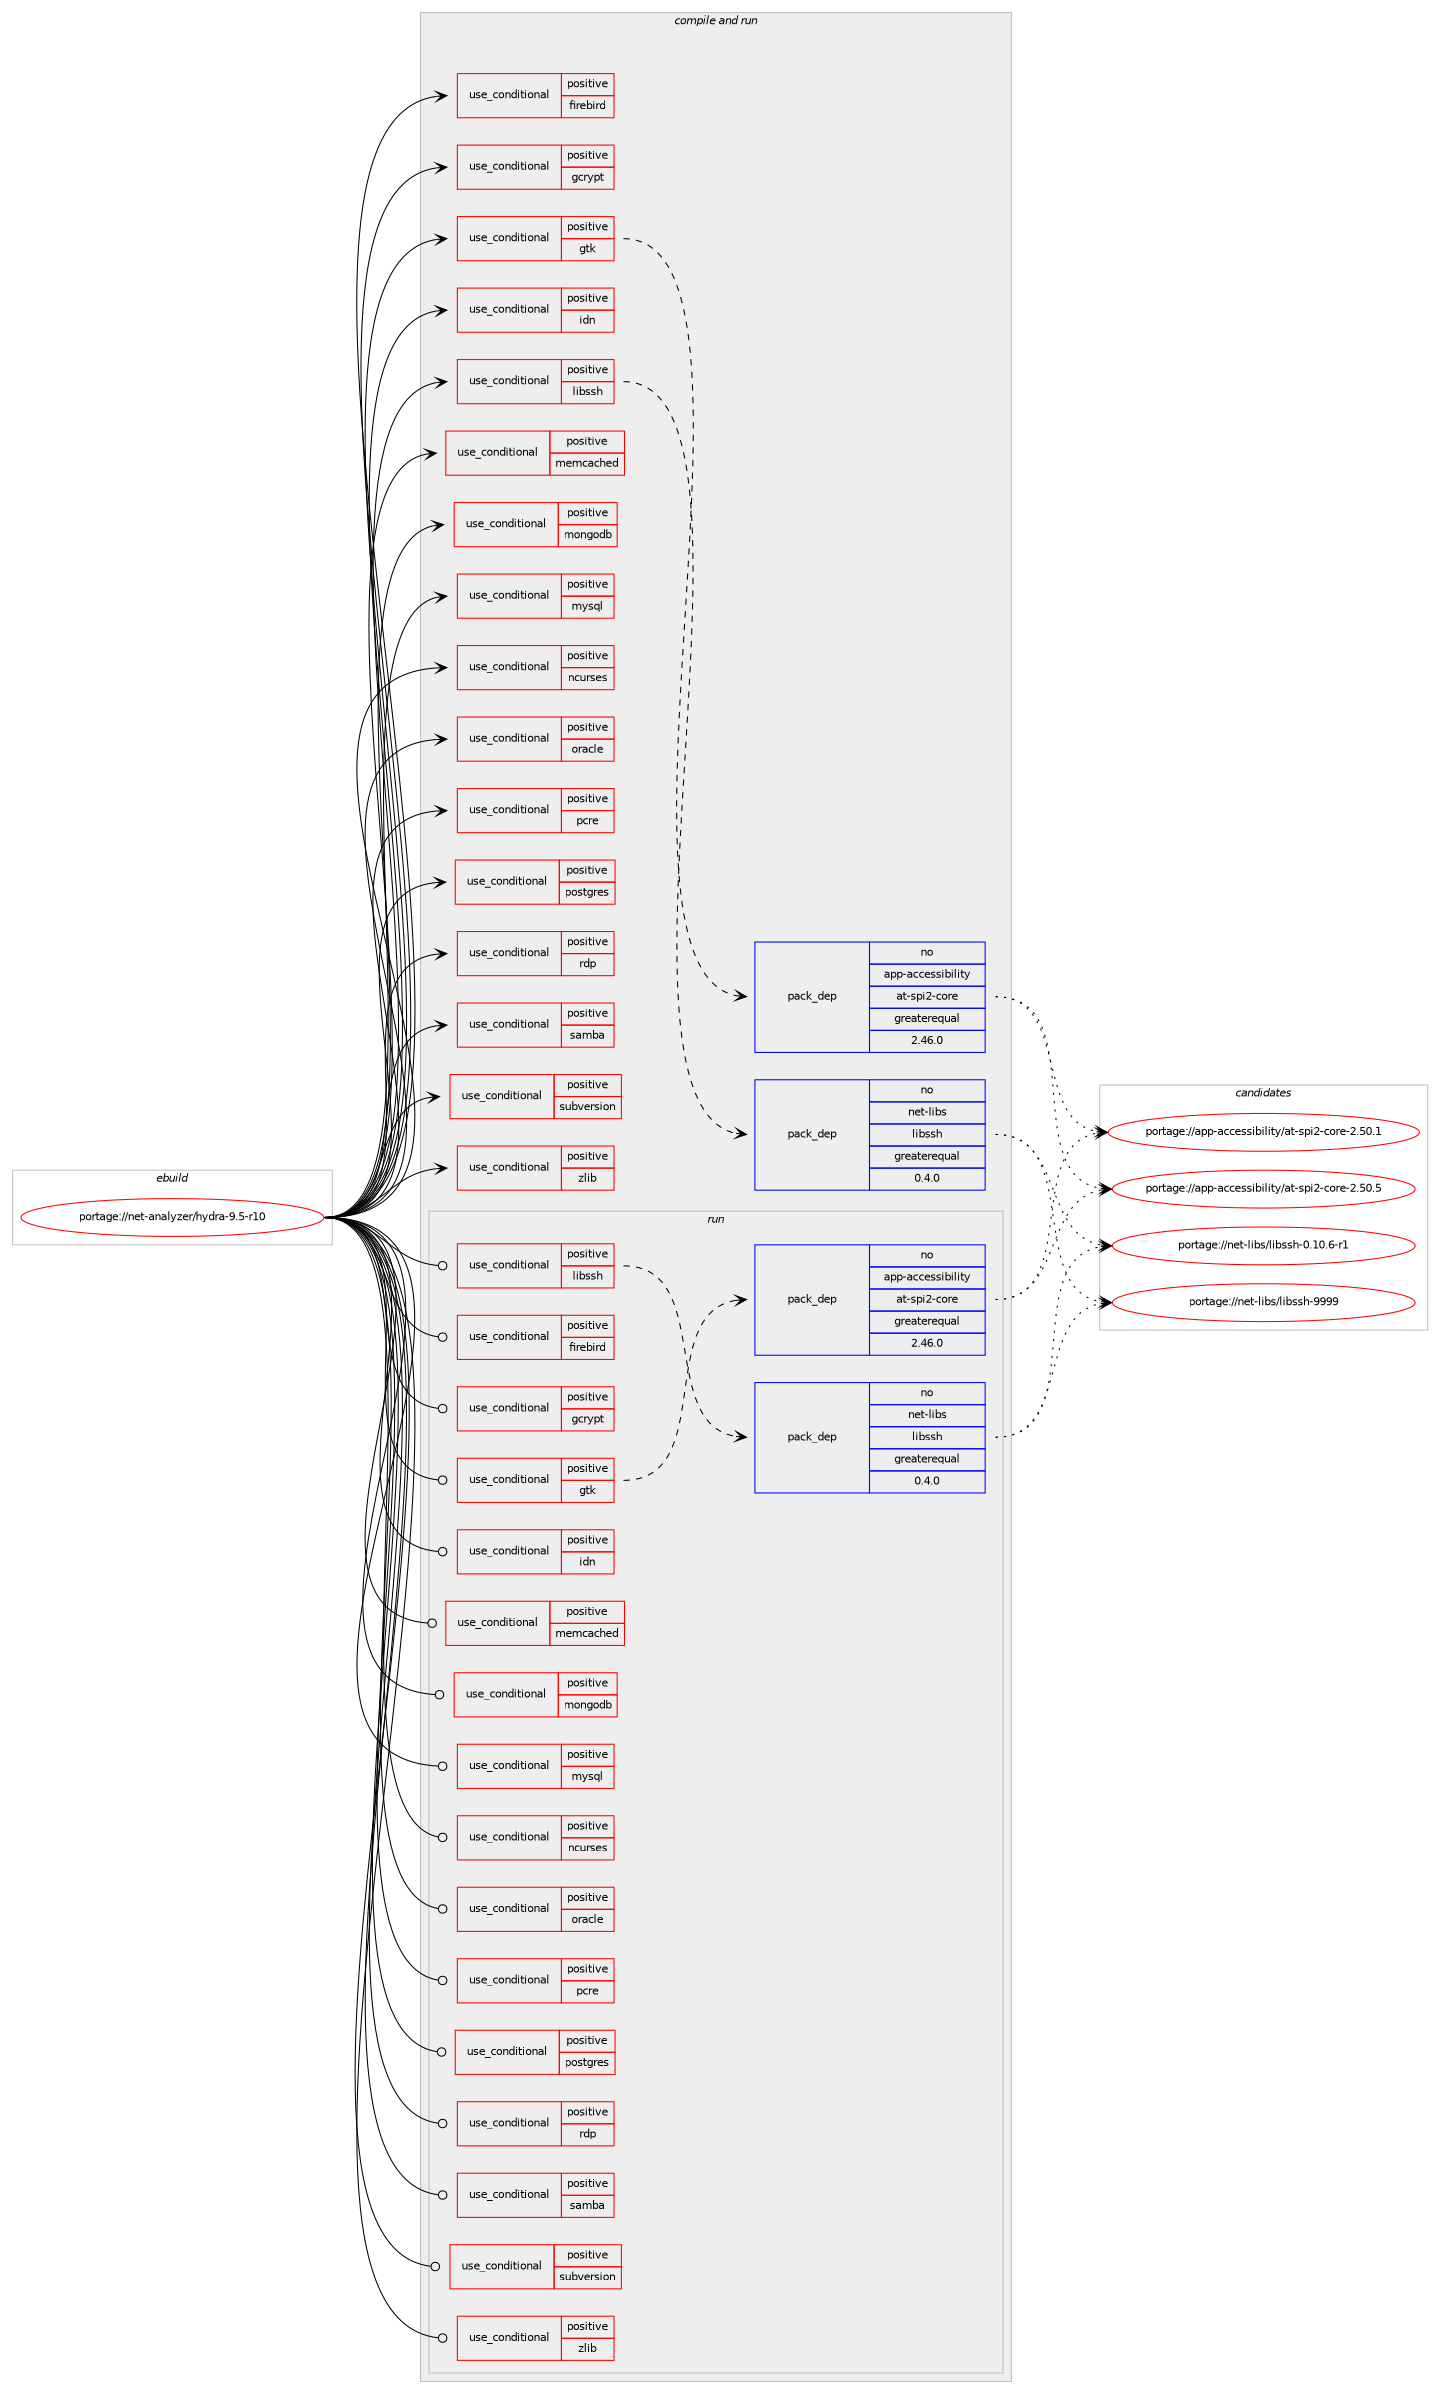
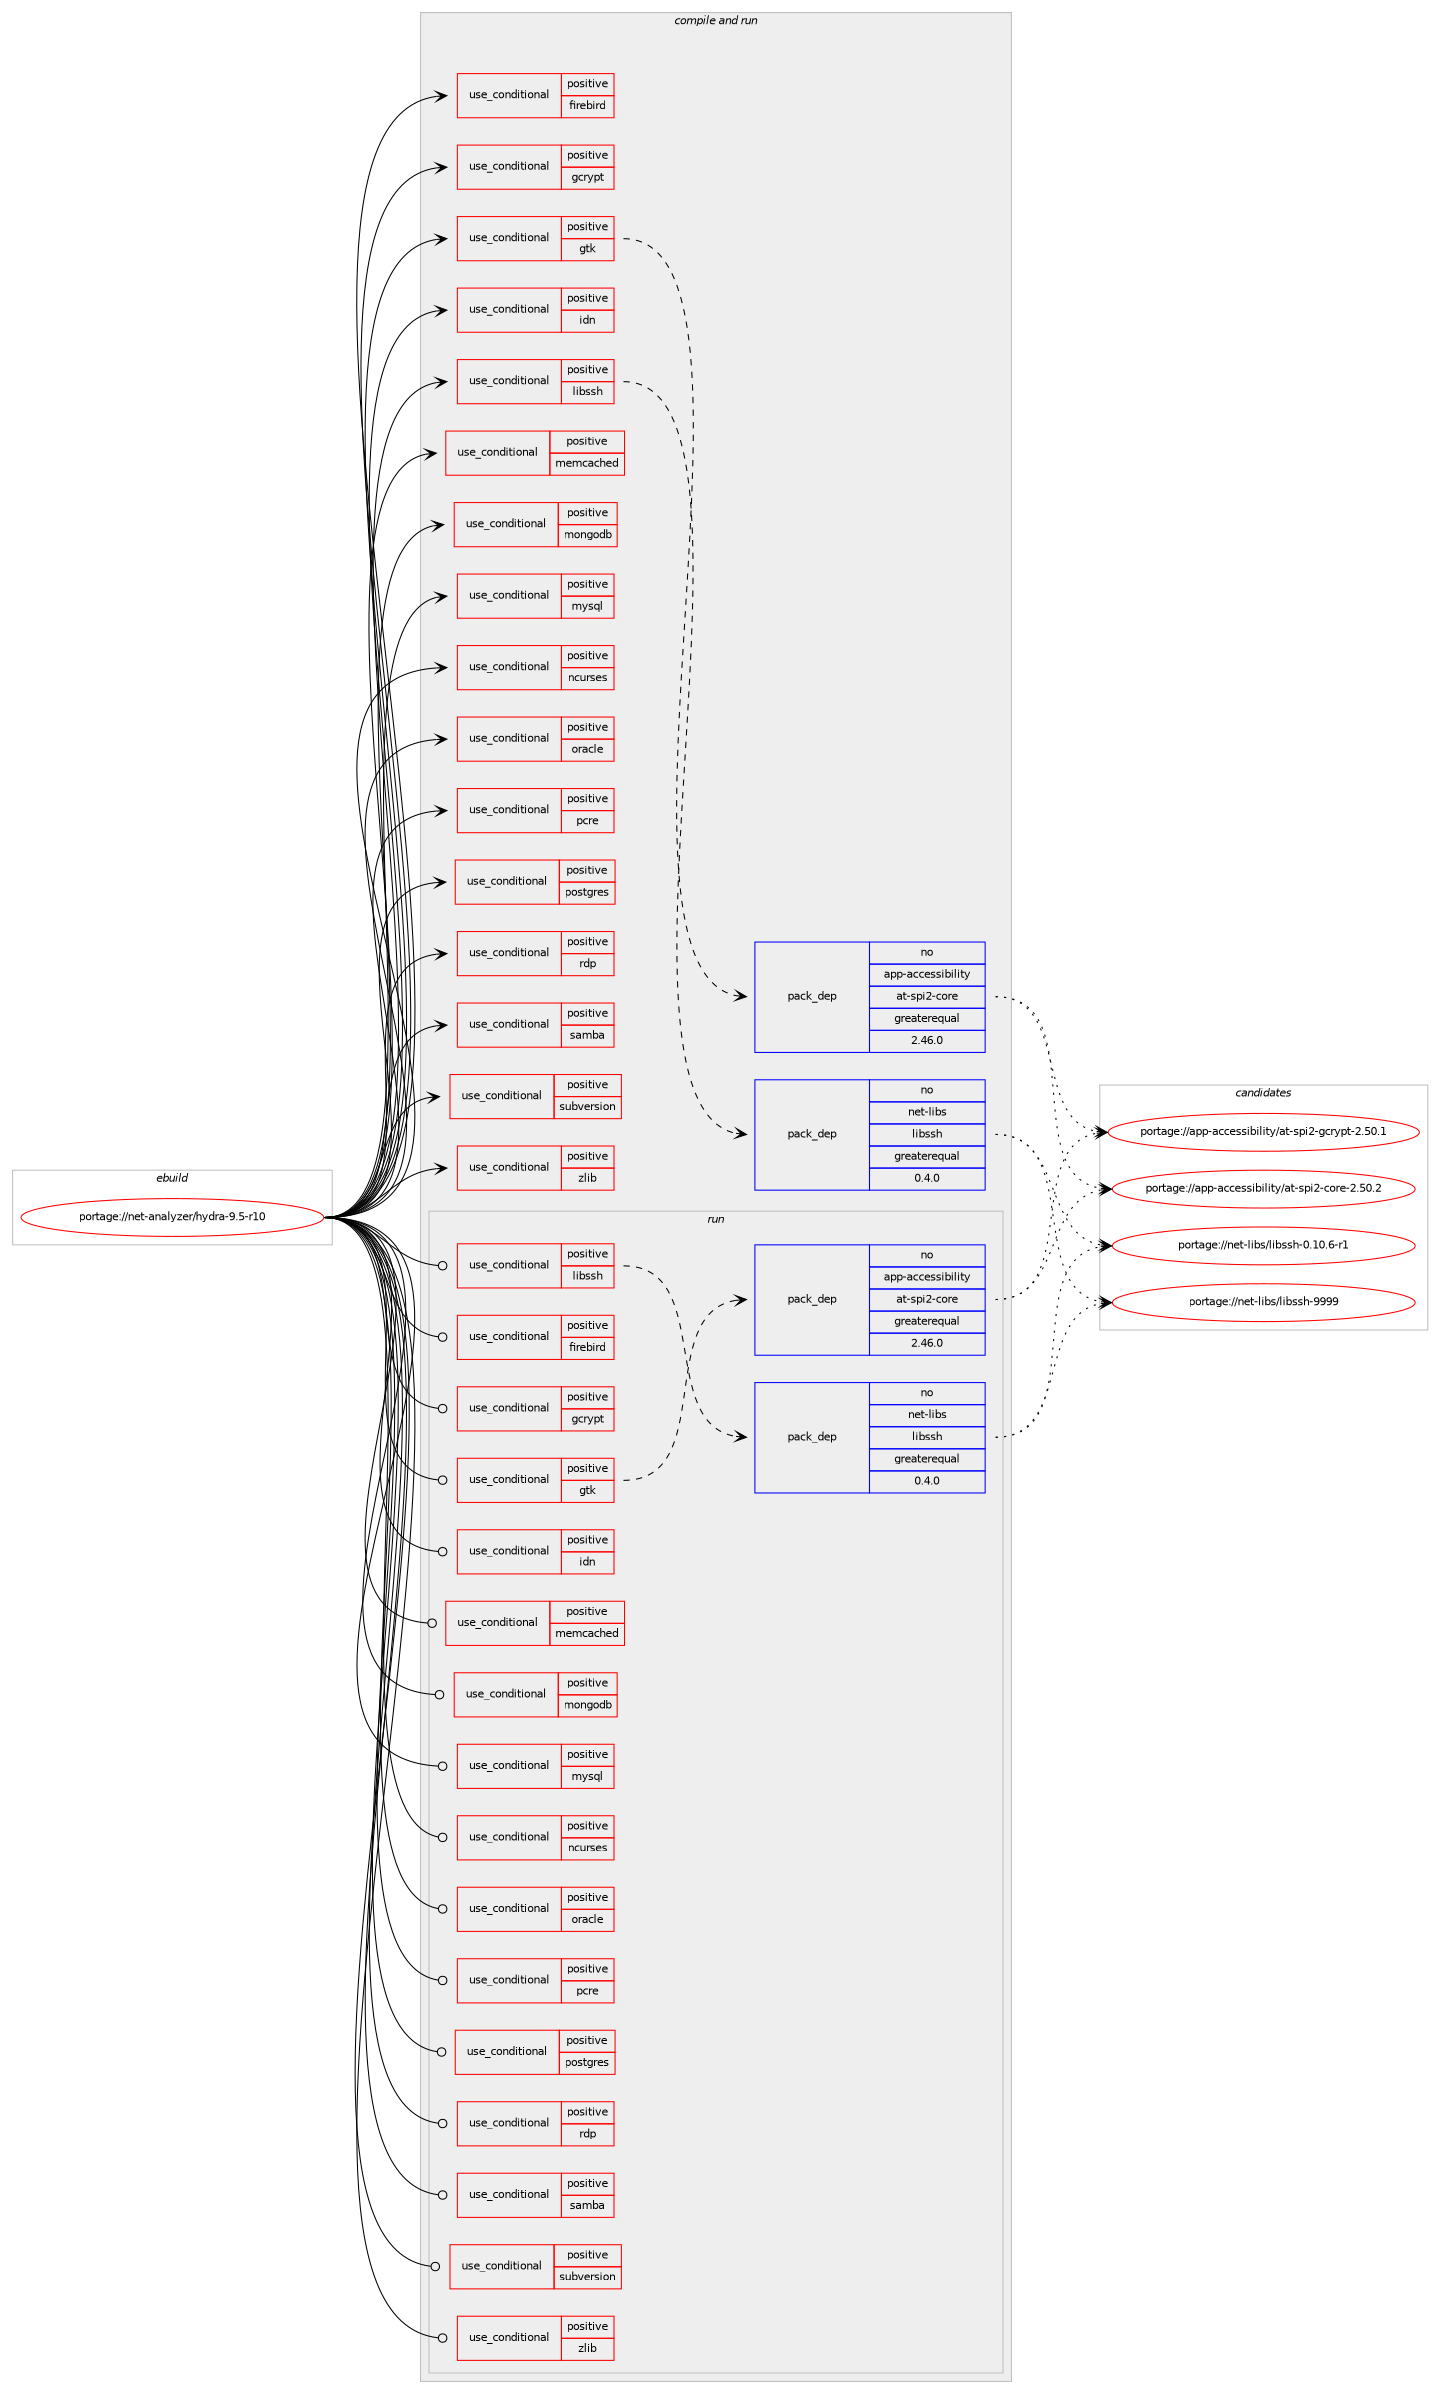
(1264, 1132) -> (1264, 1132)
(1264, 1189) -> (1264, 1189)
